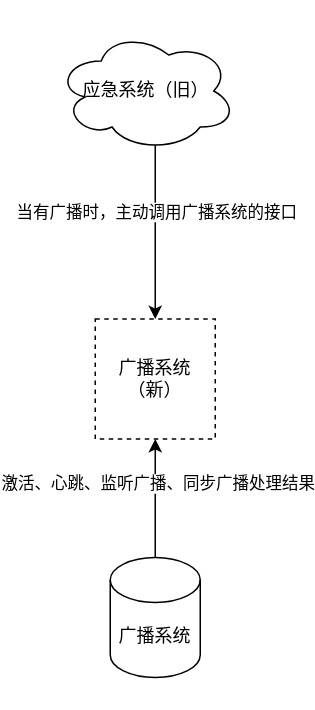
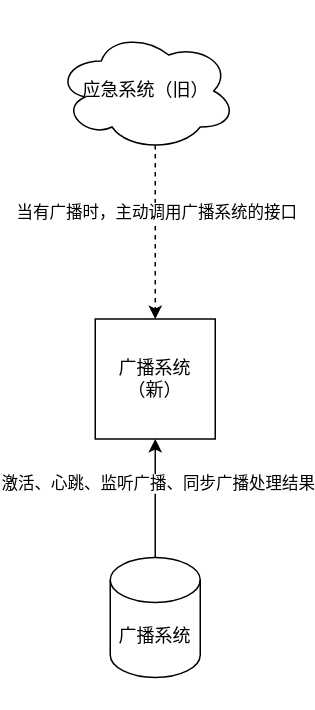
(155, 263) -> (155, 263)
(155, 379) -> (155, 379)
